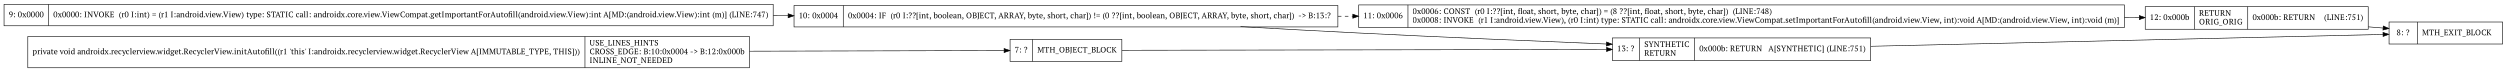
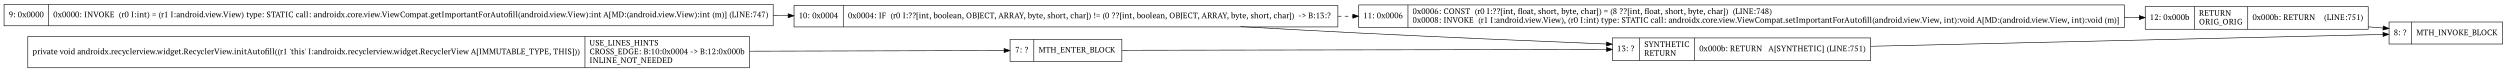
(2457, 33) -> (2457, 33)
(1077, 50) -> (1077, 50)
